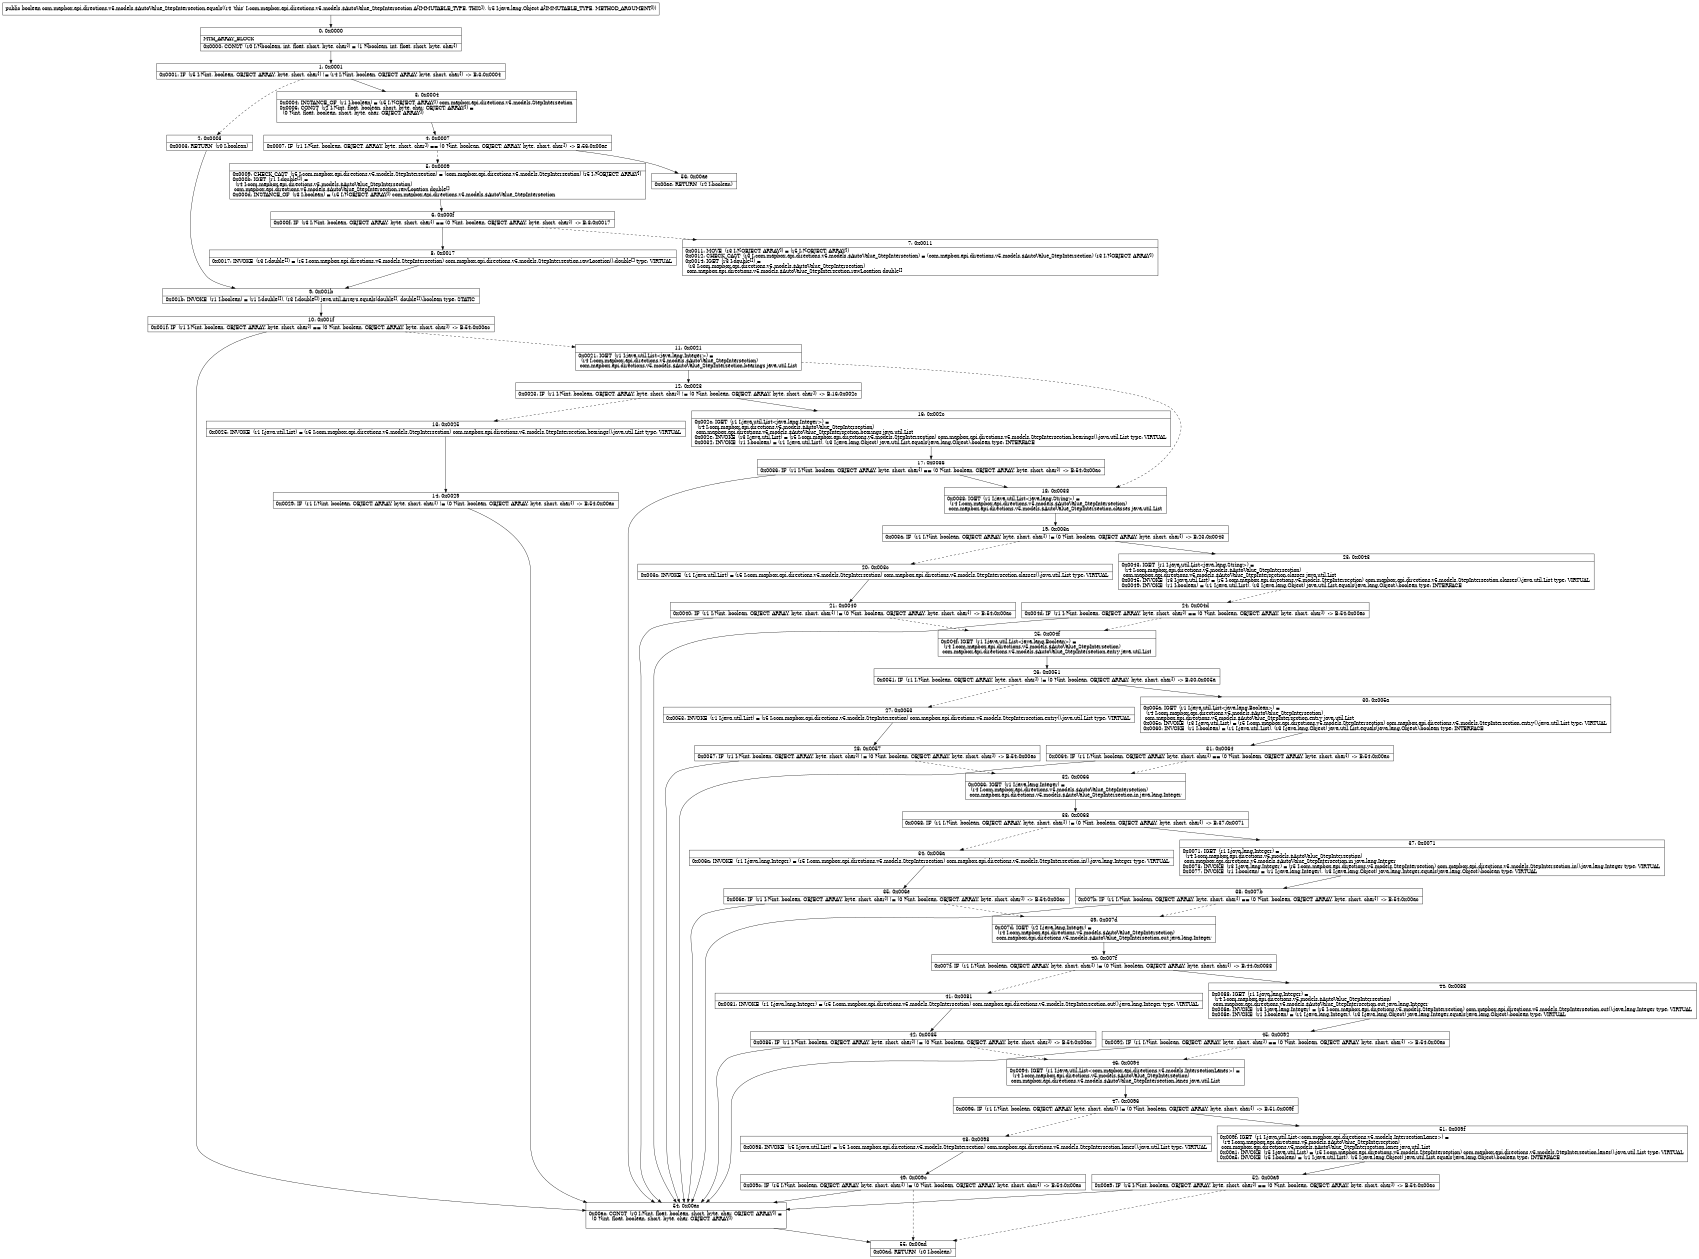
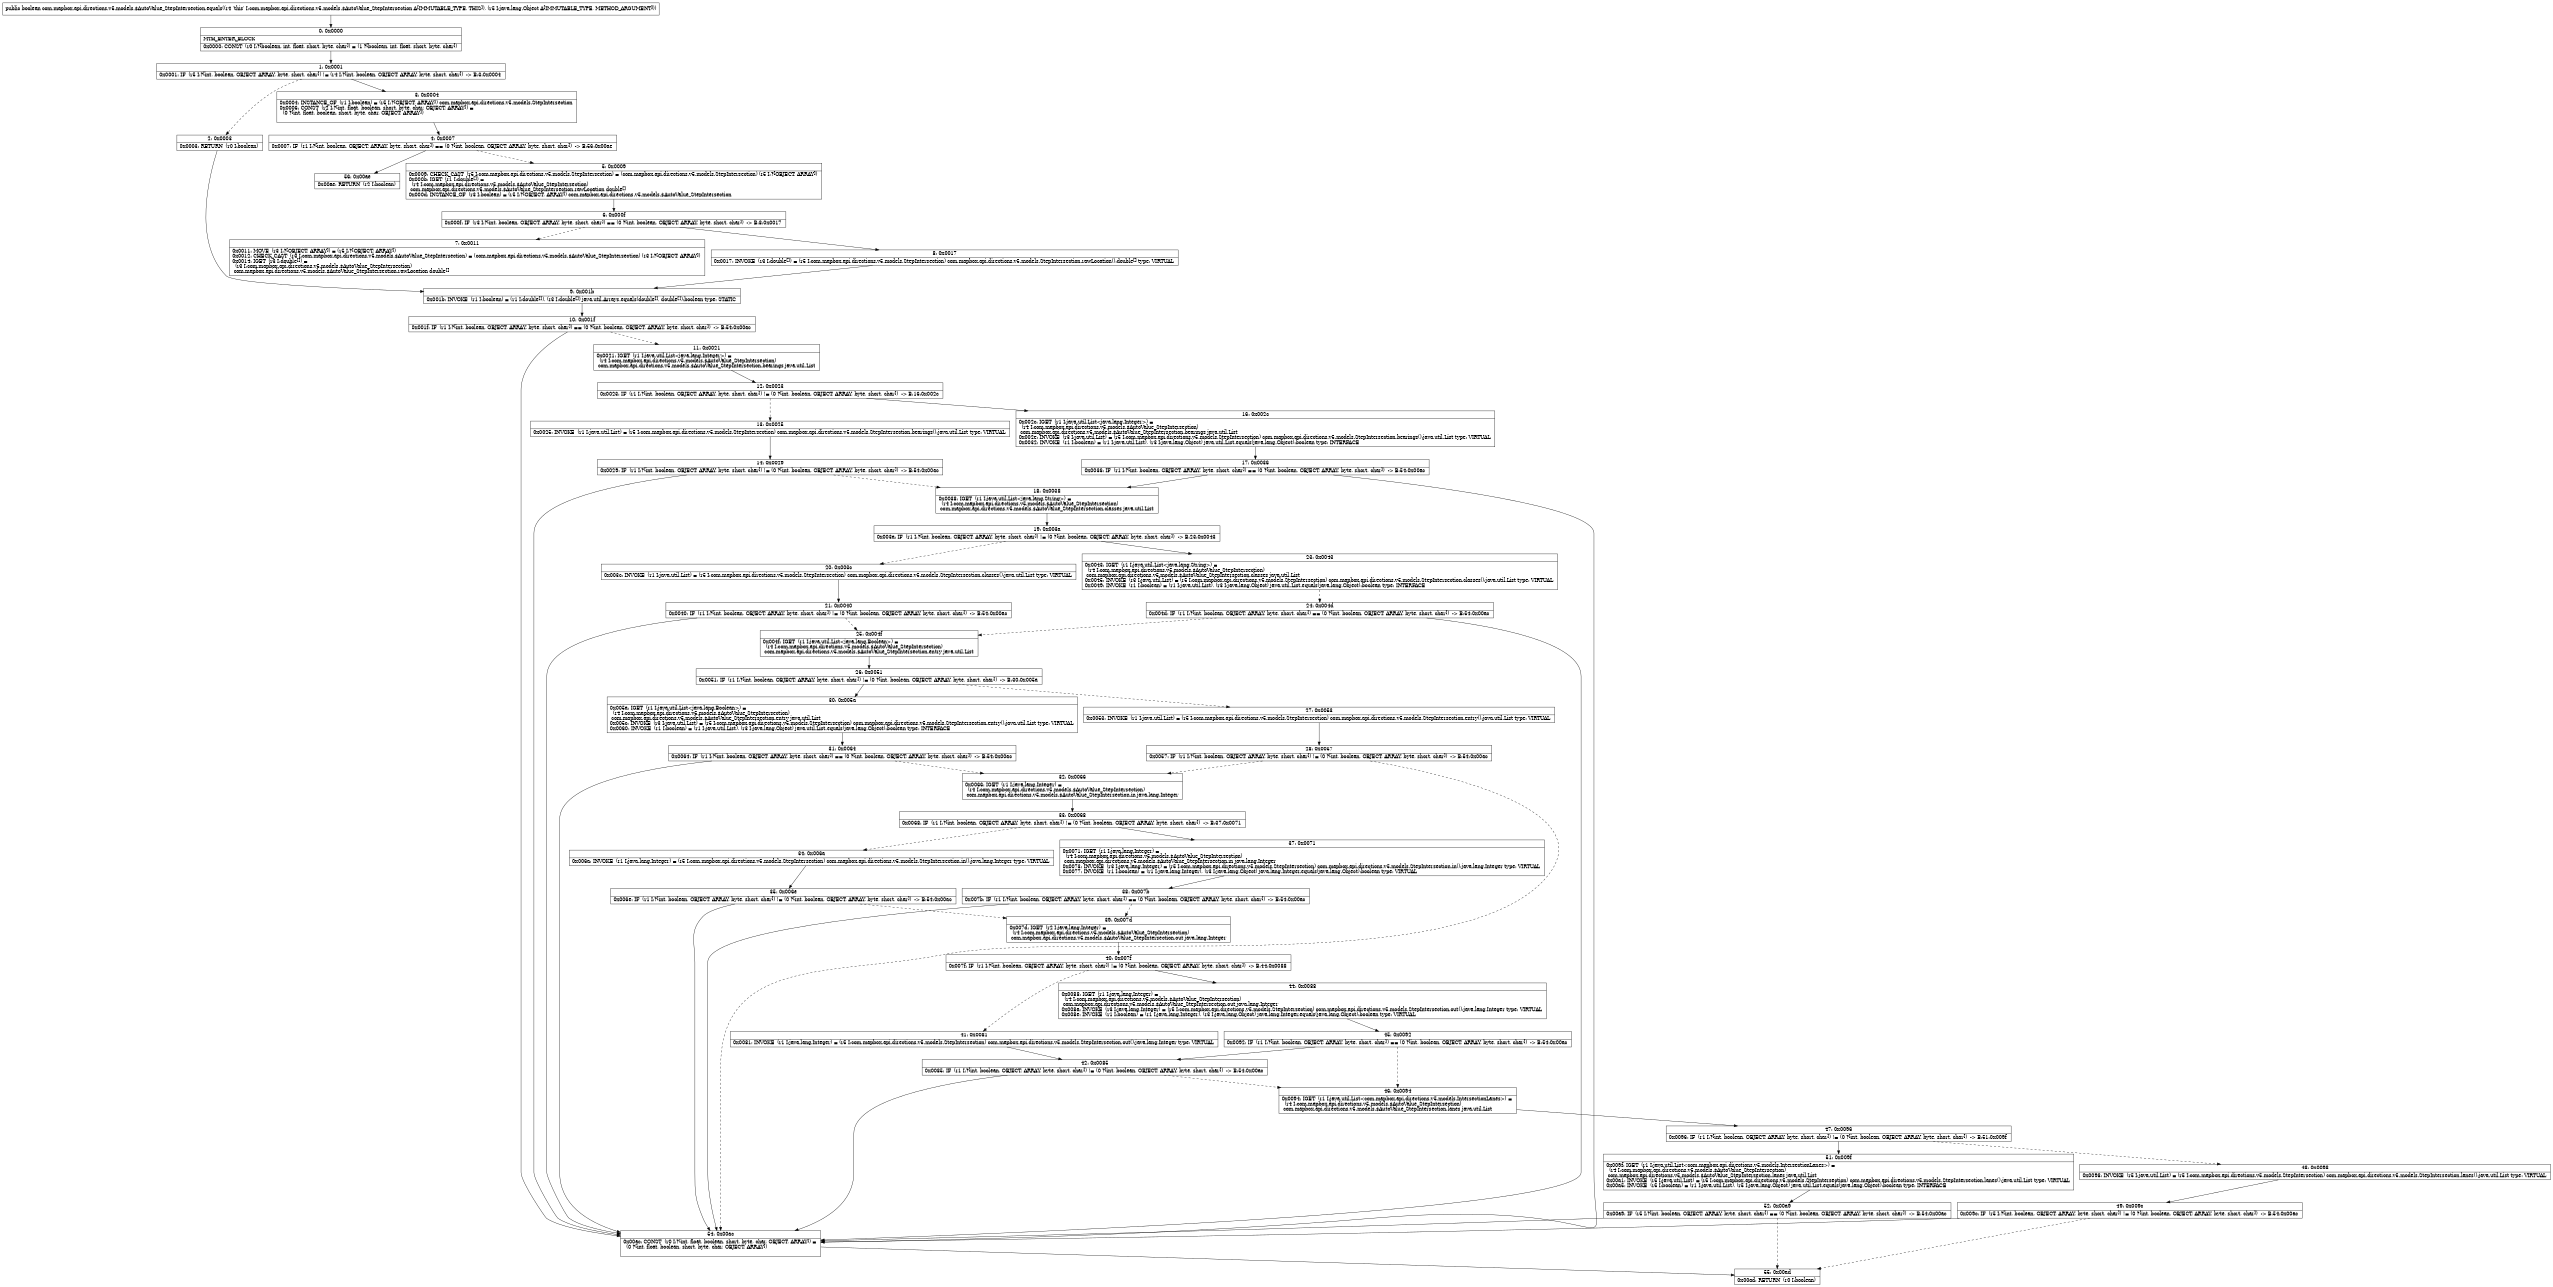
(229, 39) -> (229, 39)
(1044, 381) -> (885, 481)
(667, 953) -> (1157, 946)
(877, 1061) -> (1248, 1053)
